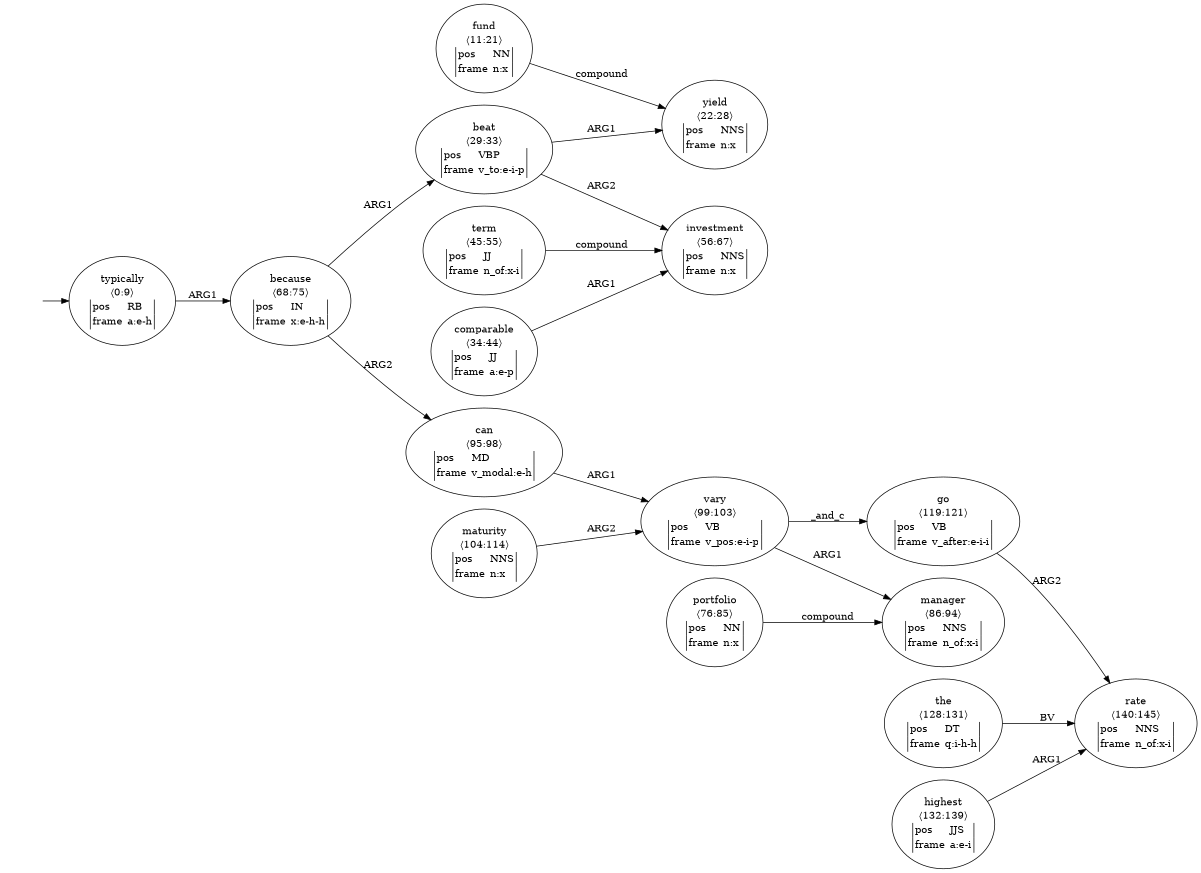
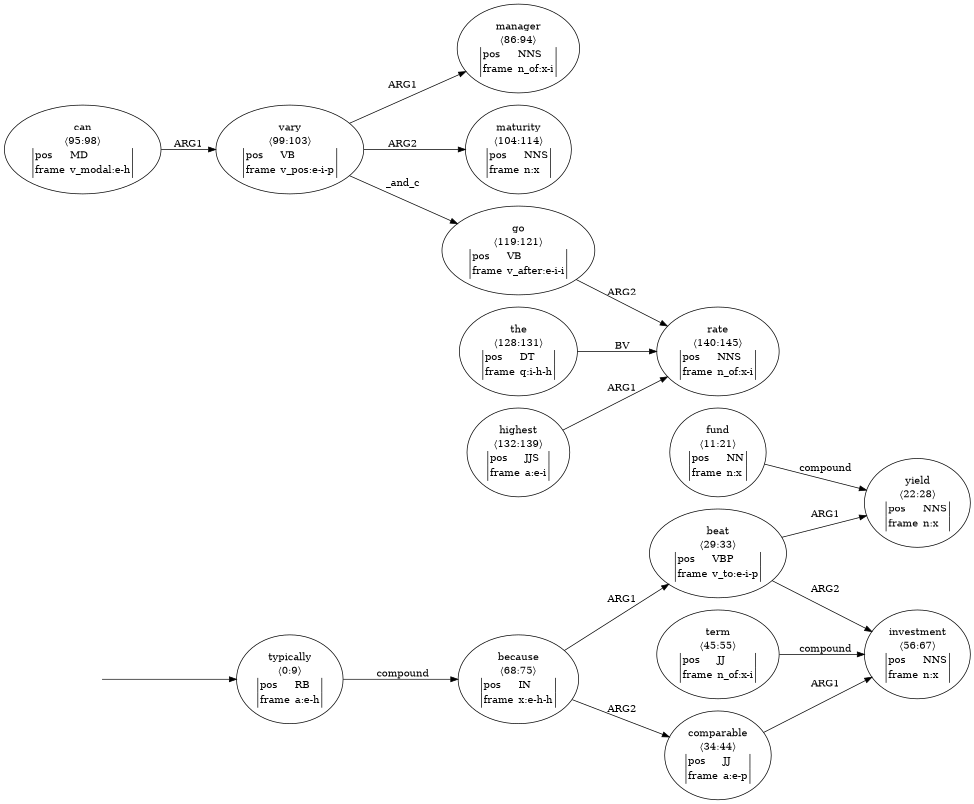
(203, 296) -> (403, 674)
(375, 377) -> (617, 717)
(586, 539) -> (411, 150)
(715, 622) -> none
